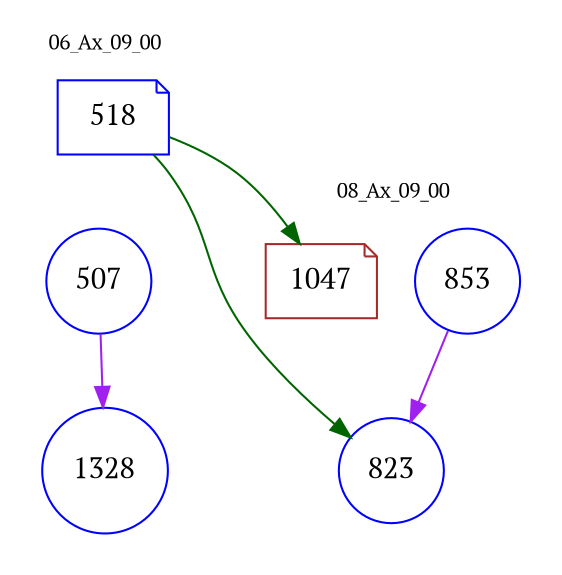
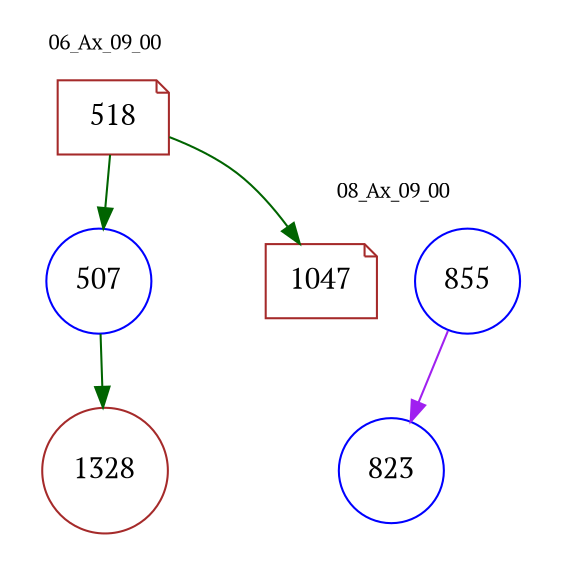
(113, 117) -> (113, 117)
(468, 281) -> (468, 281)
(227, 301) -> (108, 181)
(101, 360) -> (101, 360)
(105, 471) -> (105, 471)
